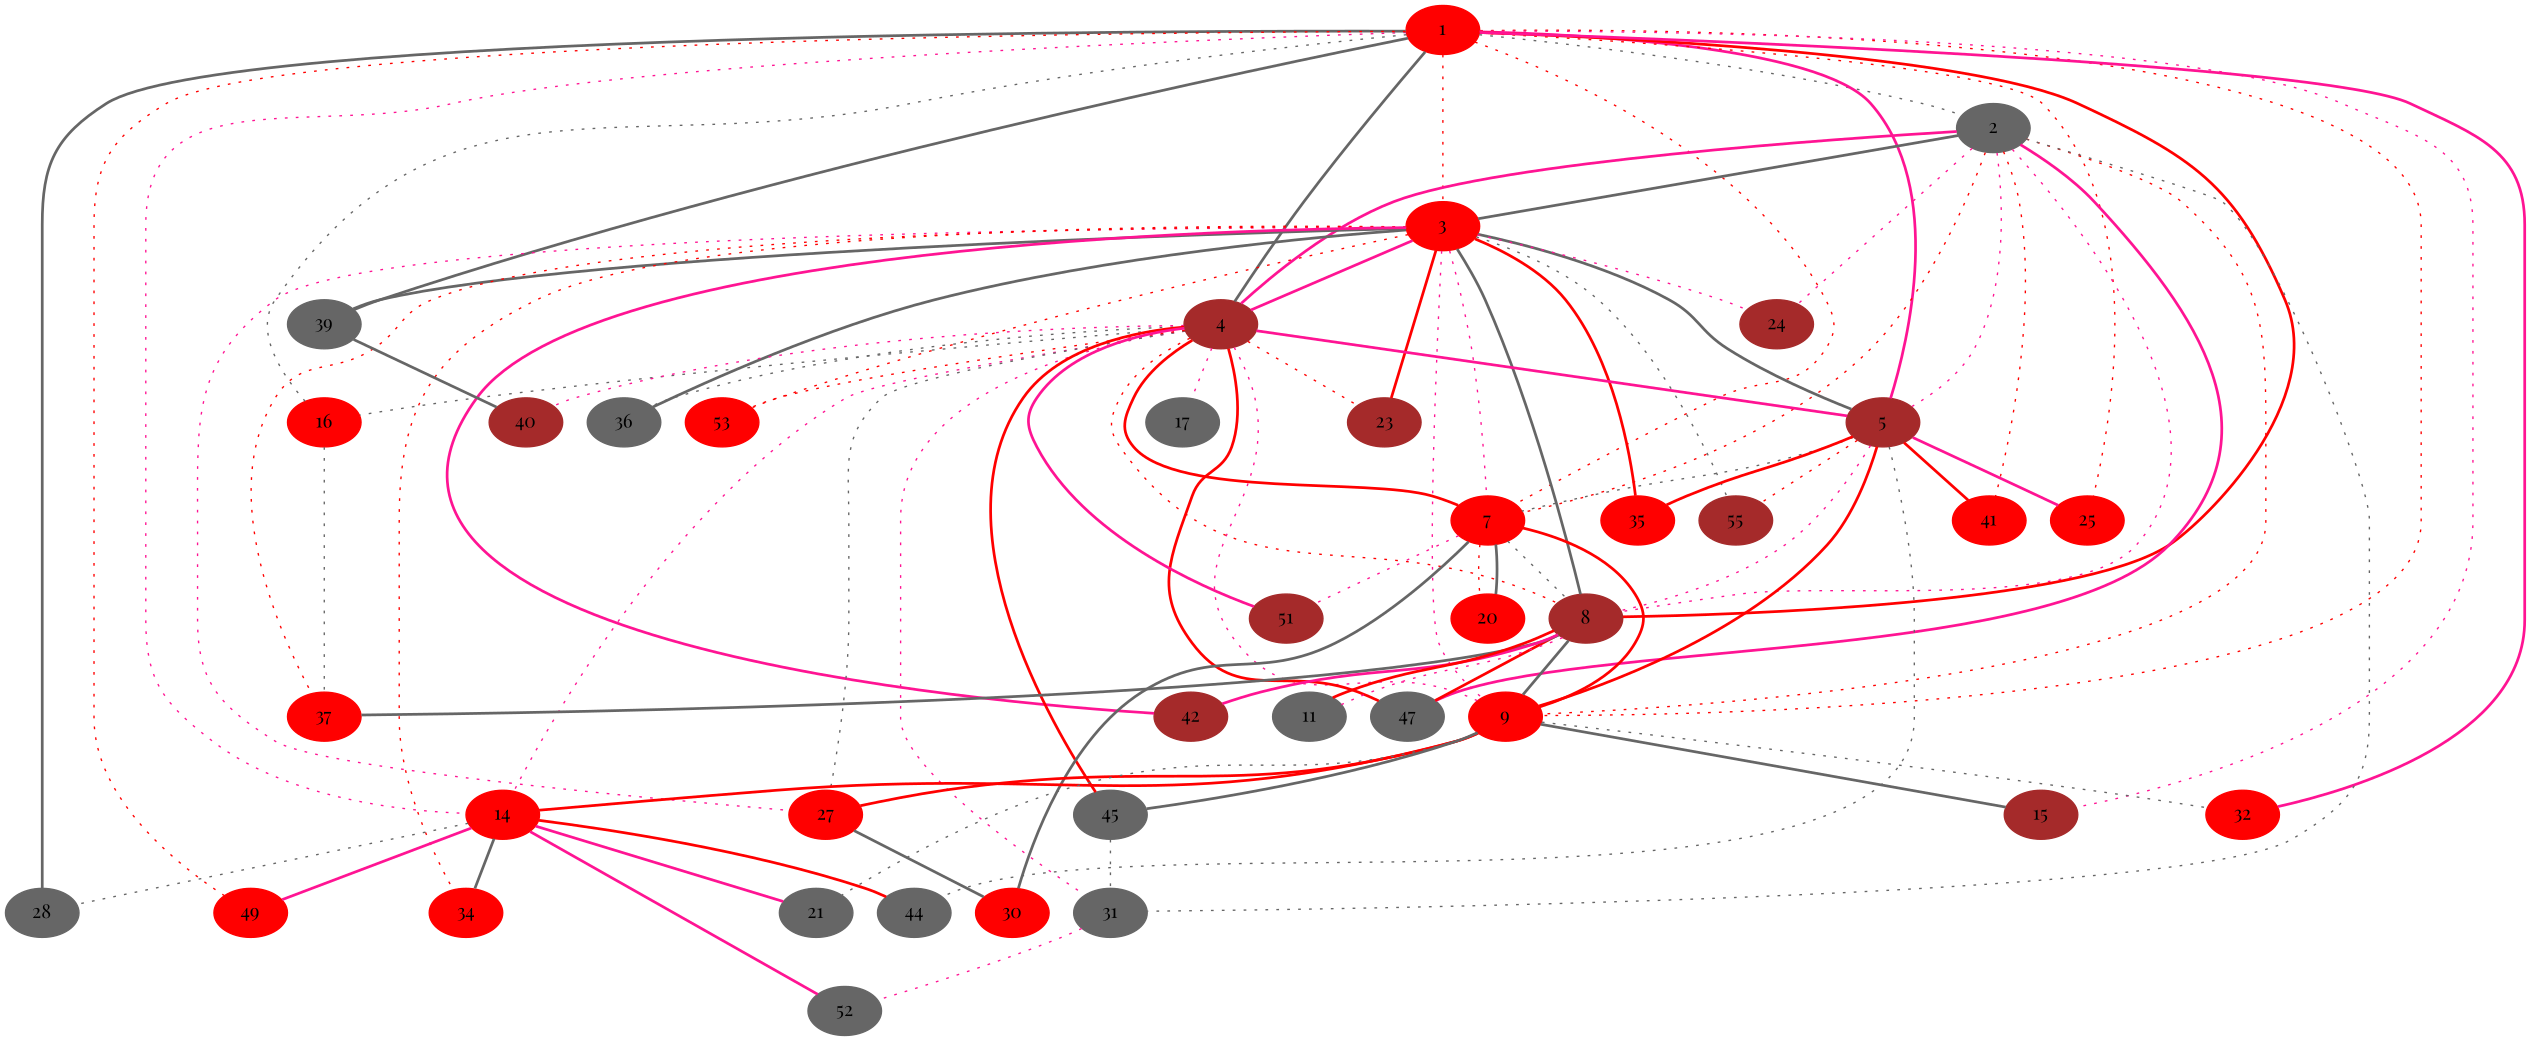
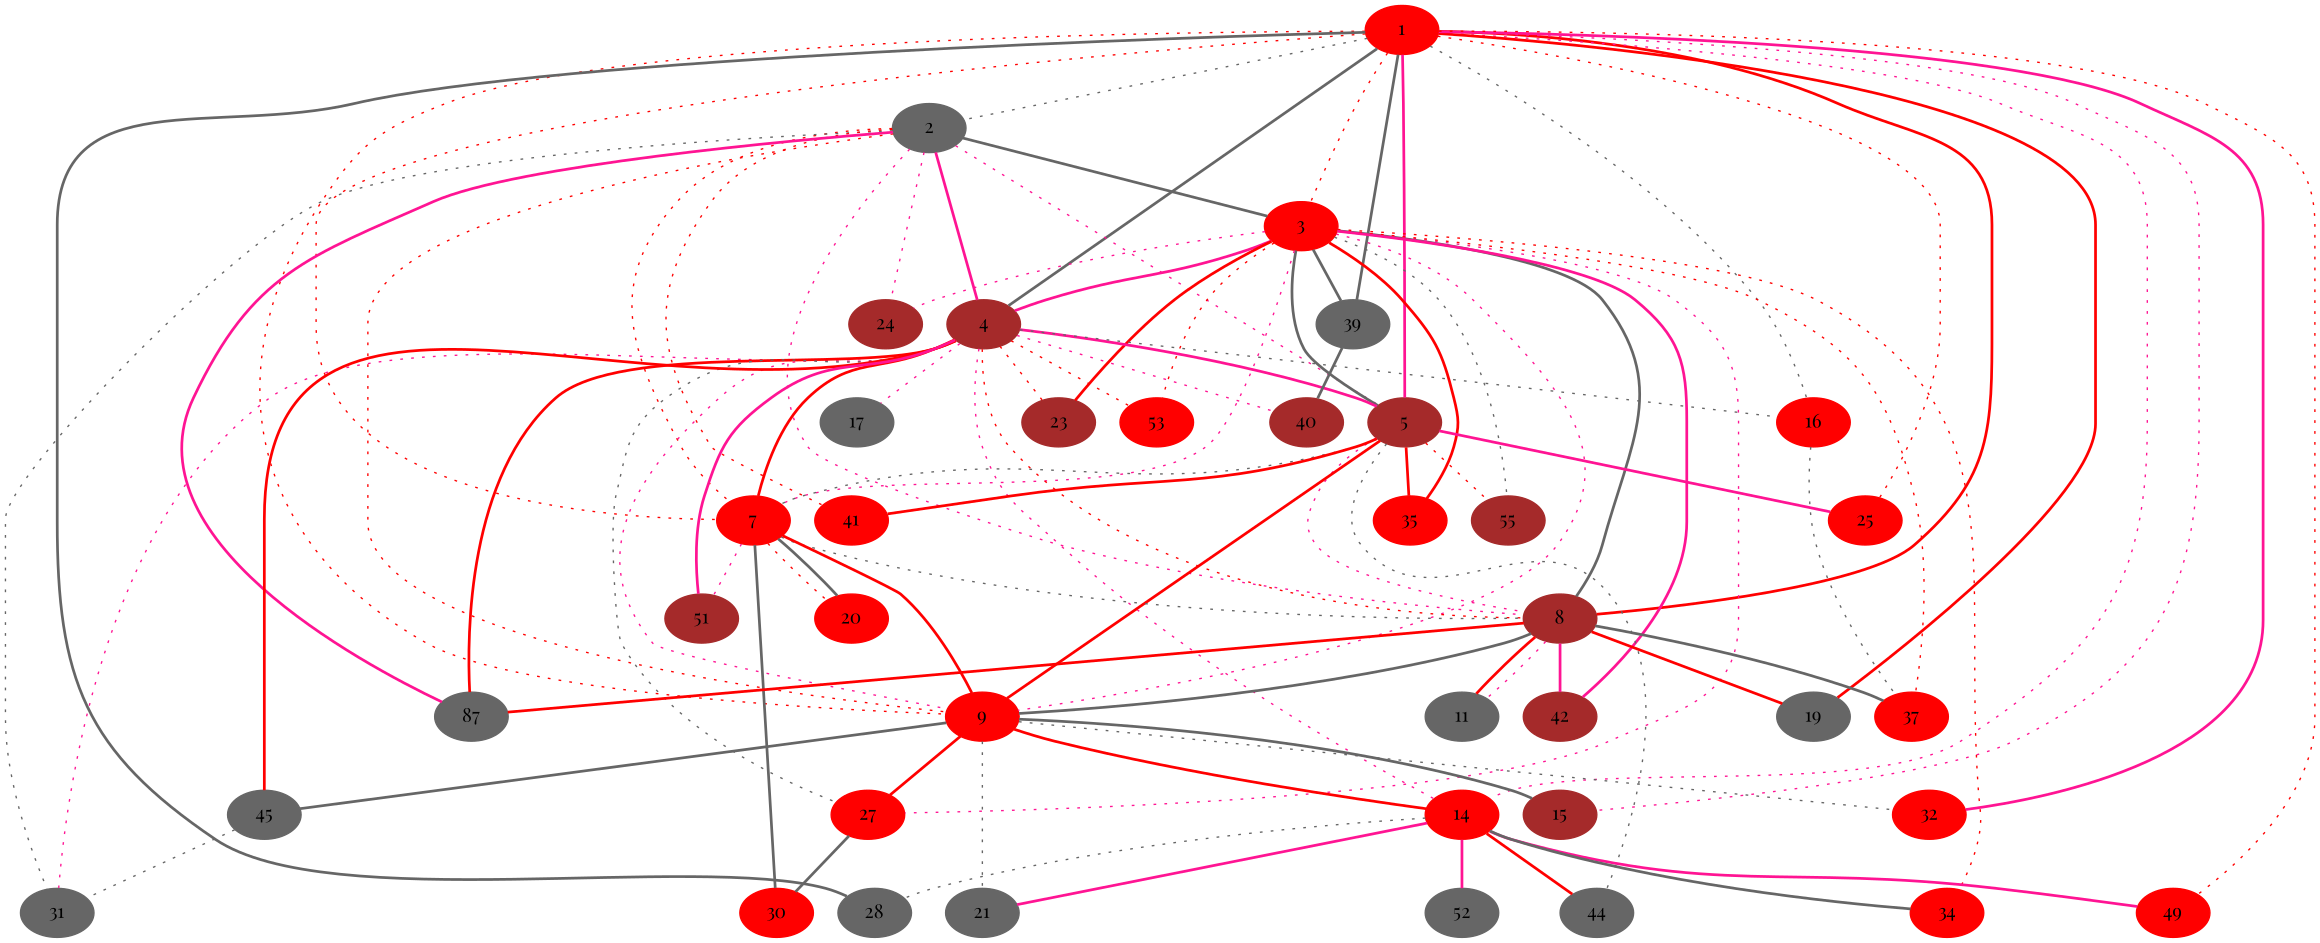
(624, 422) -> none
(1407, 717) -> (471, 717)
none -> (1813, 717)
(981, 967) -> none
